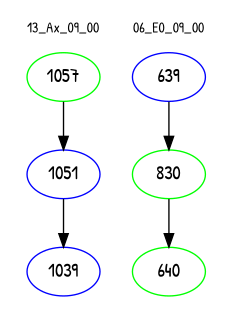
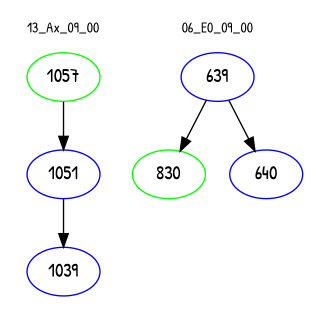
(169, 216) -> (239, 120)
(169, 272) -> (266, 174)
